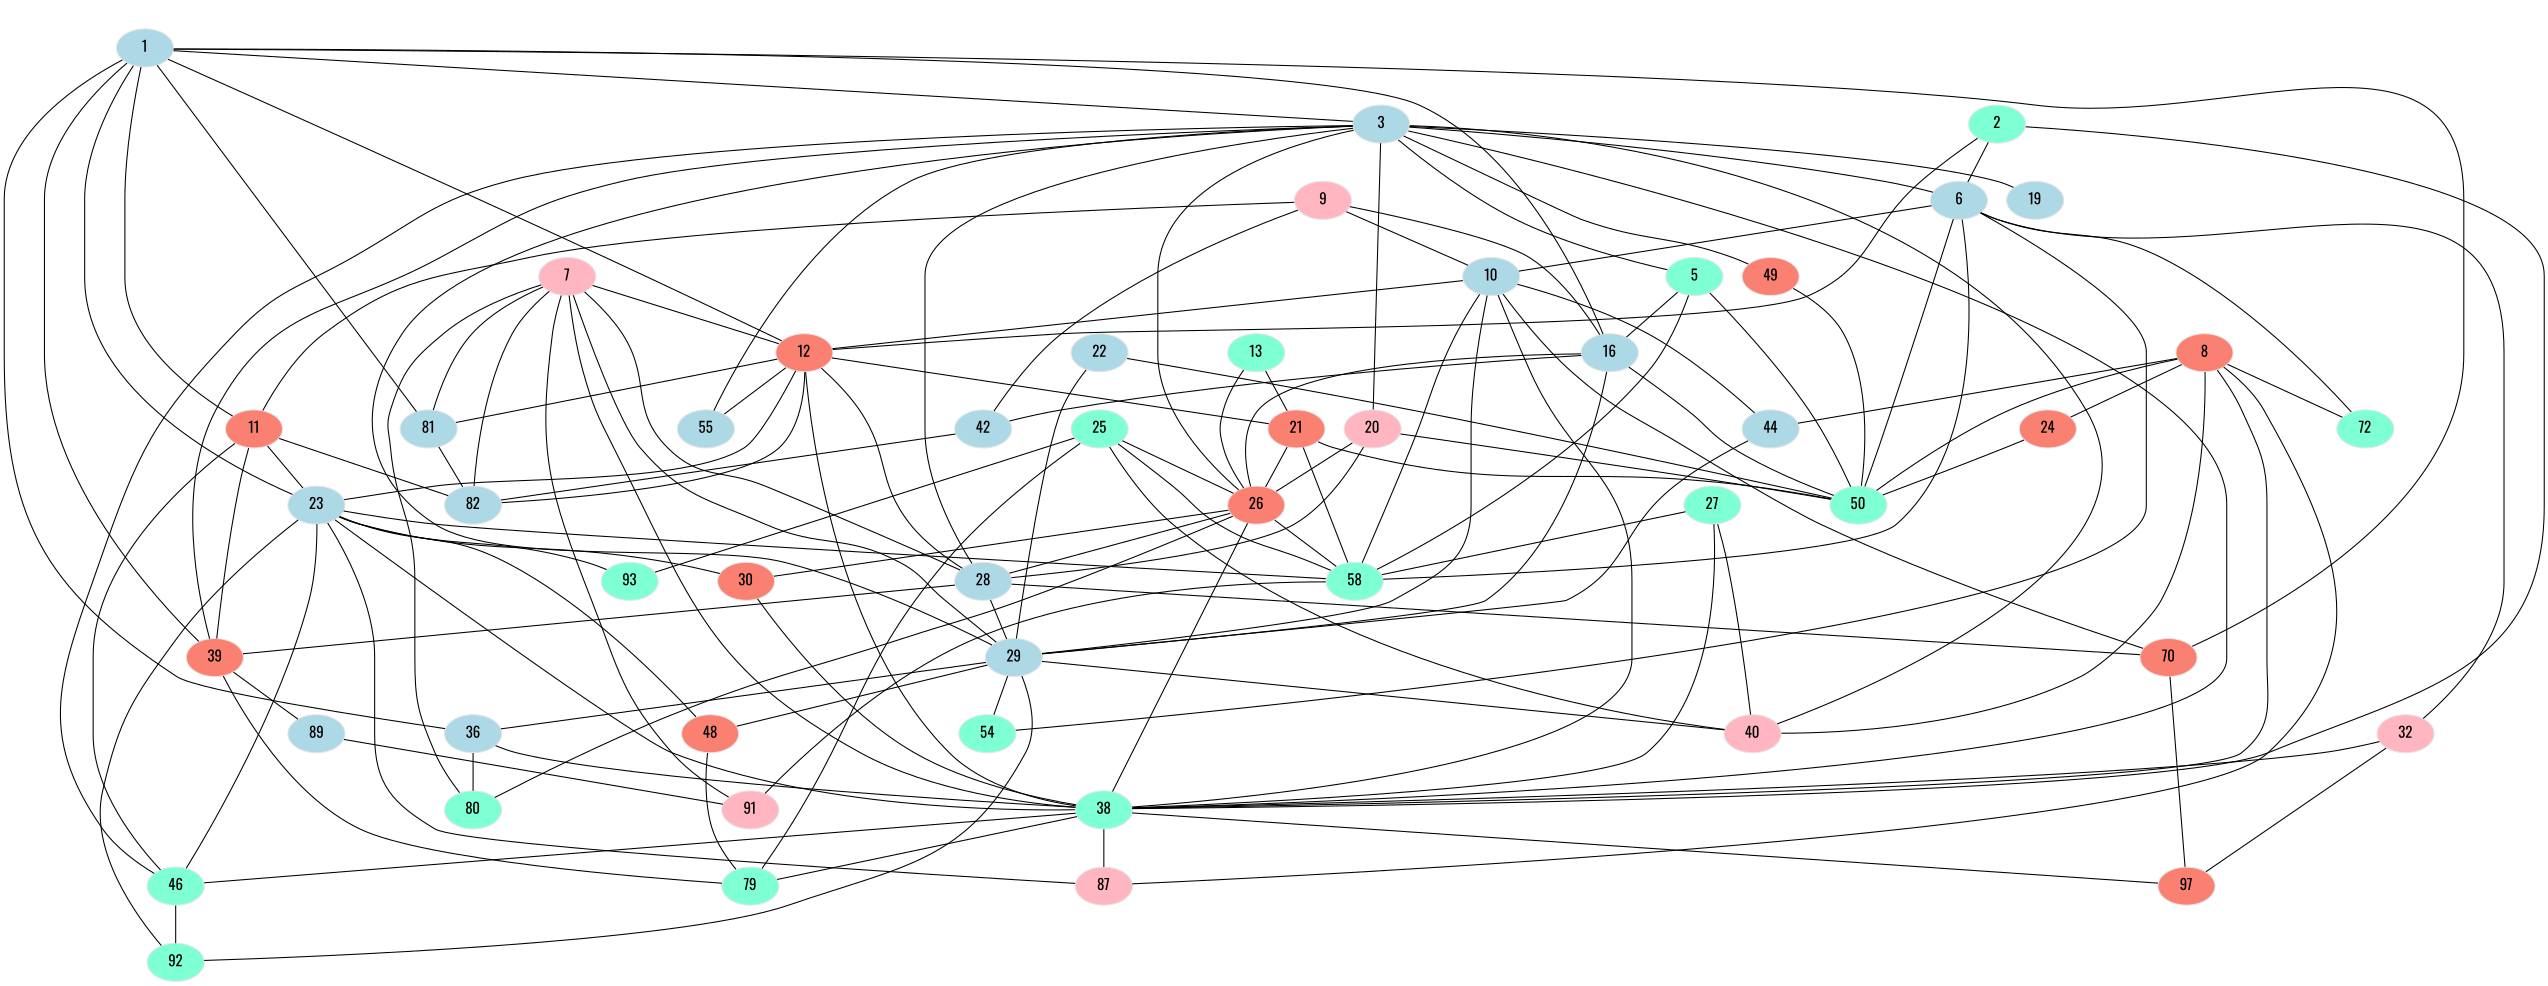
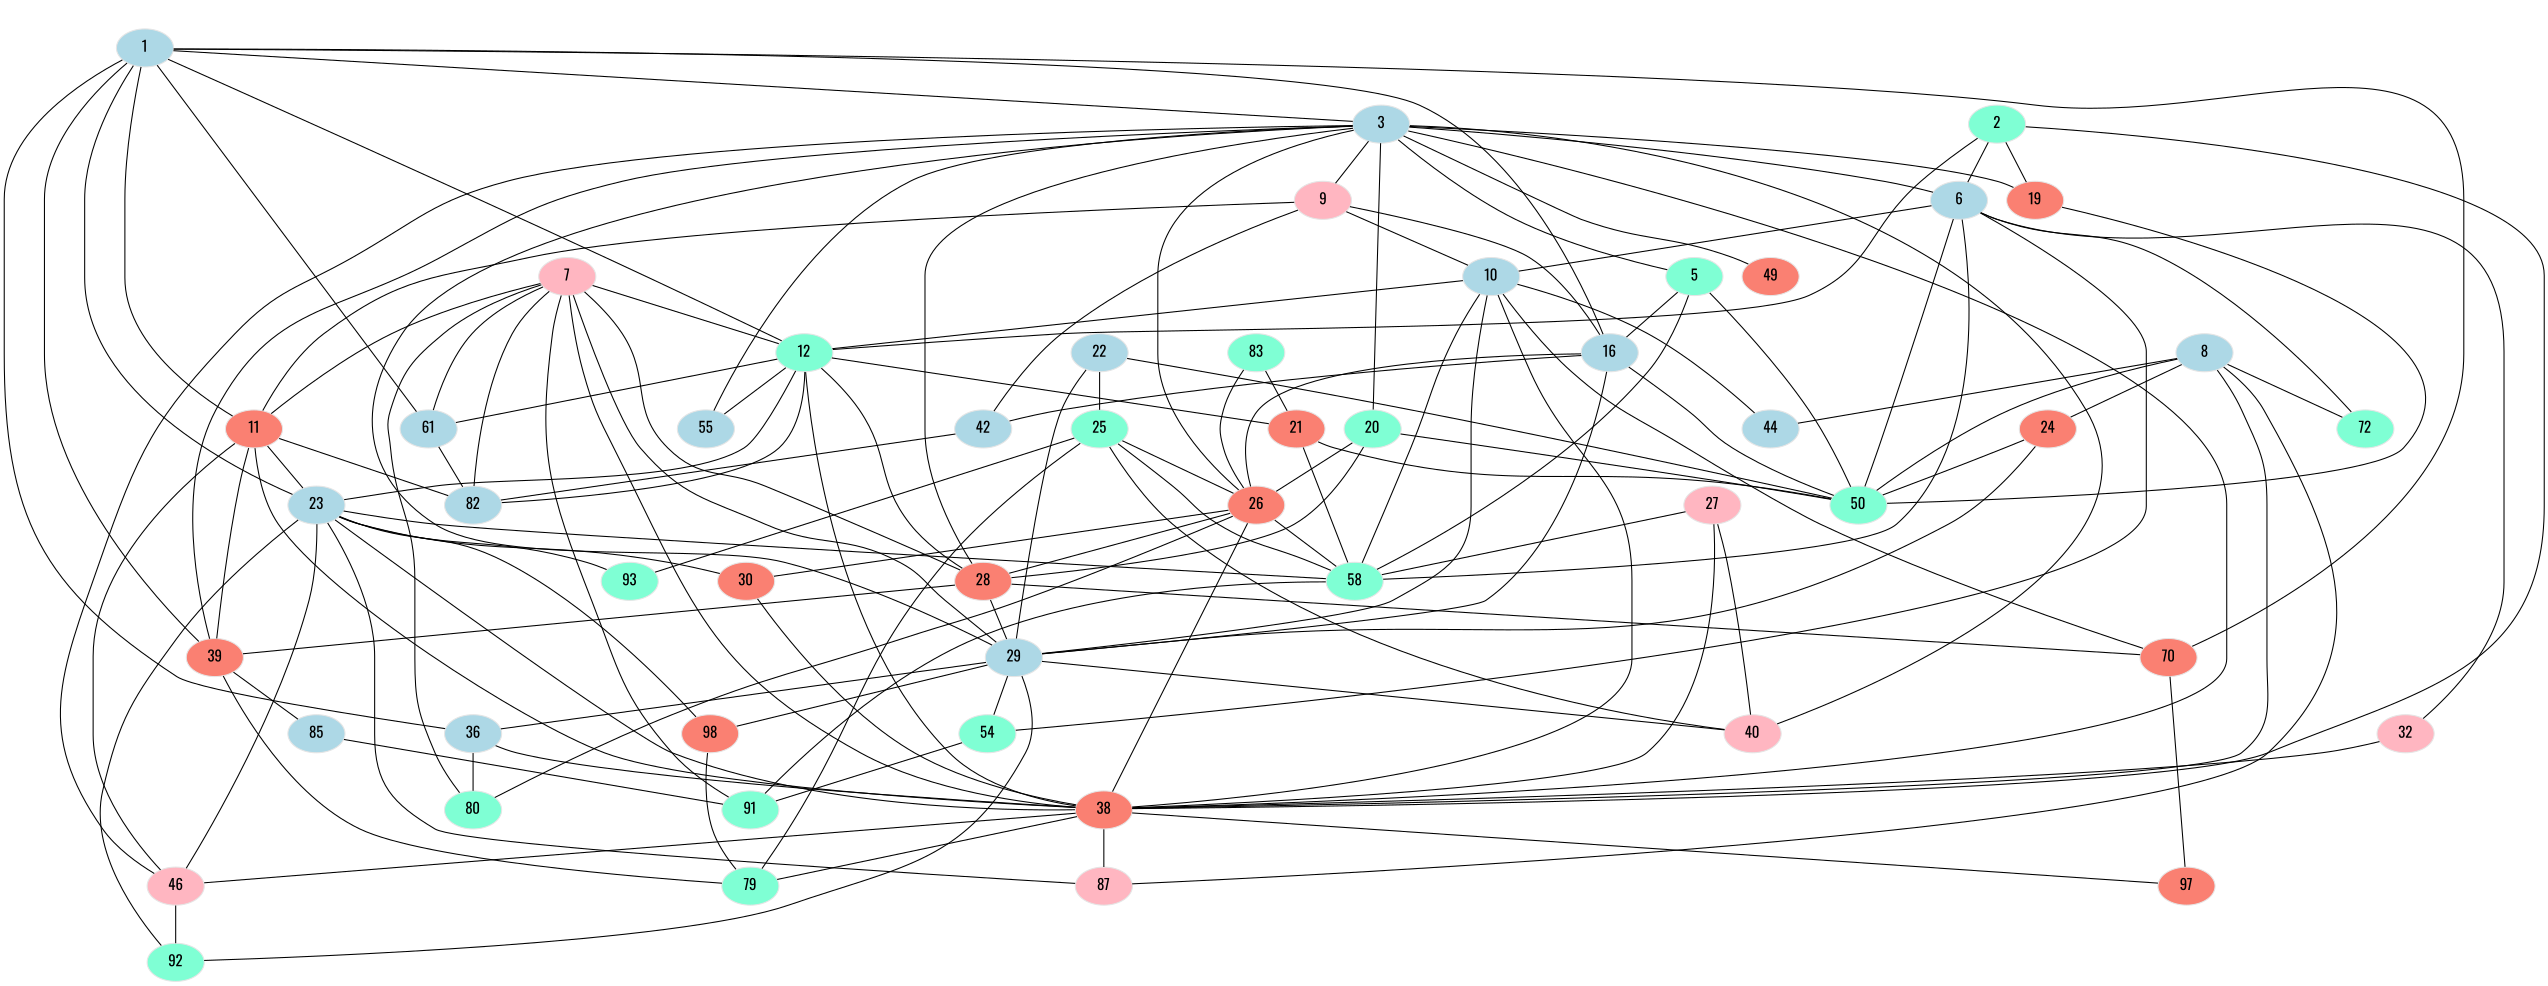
none -> (1352, 162)
none -> (2016, 162)
(2035, 200) -> (2035, 200)
none -> (390, 334)
(804, 353) -> (804, 353)
(1256, 353) -> (1256, 353)
(2205, 353) -> (2205, 353)
(1859, 374) -> (2386, 457)
none -> (1100, 391)
(429, 429) -> (429, 429)
(1373, 429) -> (1373, 429)
(1276, 467) -> none
(1712, 505) -> (1712, 505)
(983, 581) -> (983, 581)
(1503, 608) -> (1563, 629)
(2097, 666) -> none
(316, 734) -> (316, 734)
(710, 734) -> (710, 734)
none -> (580, 742)
none -> (869, 772)
(750, 810) -> (750, 810)
(1104, 810) -> (1104, 810)
(2296, 810) -> none
(176, 886) -> (176, 886)
